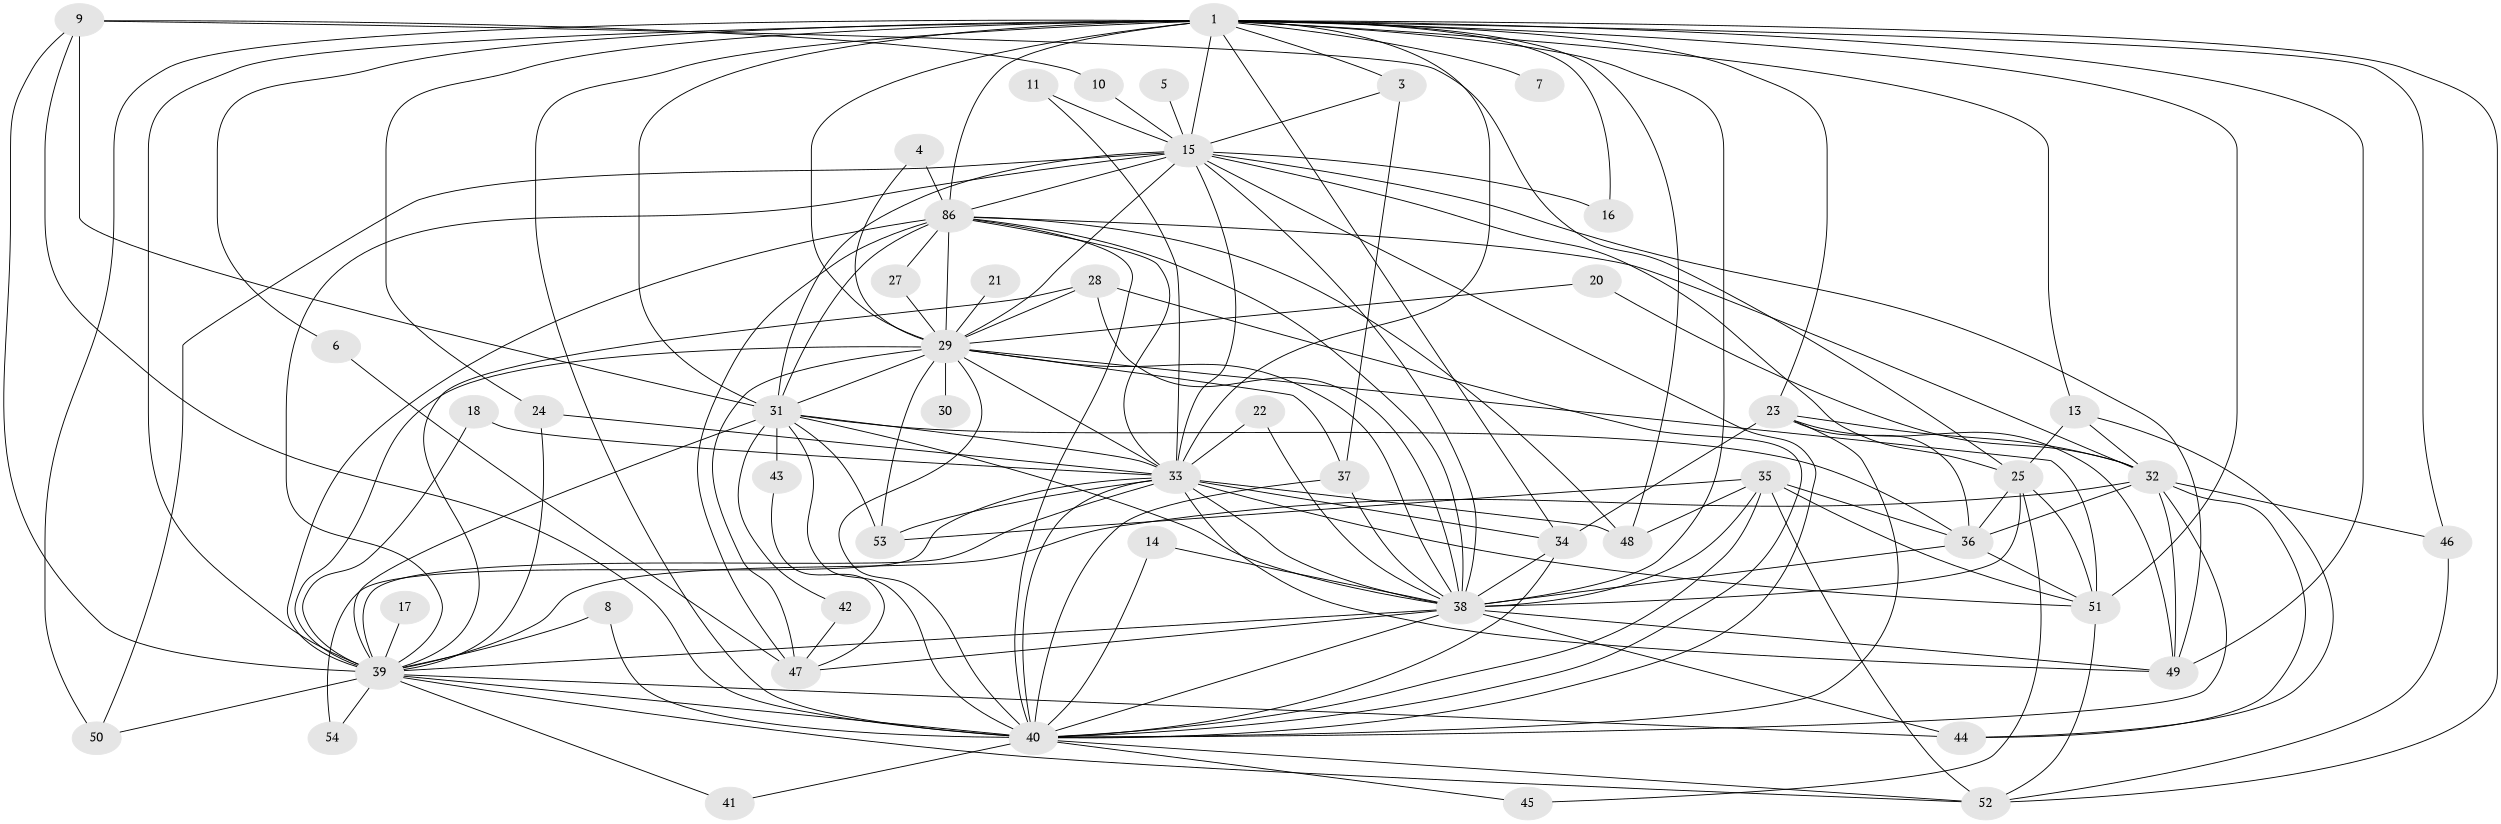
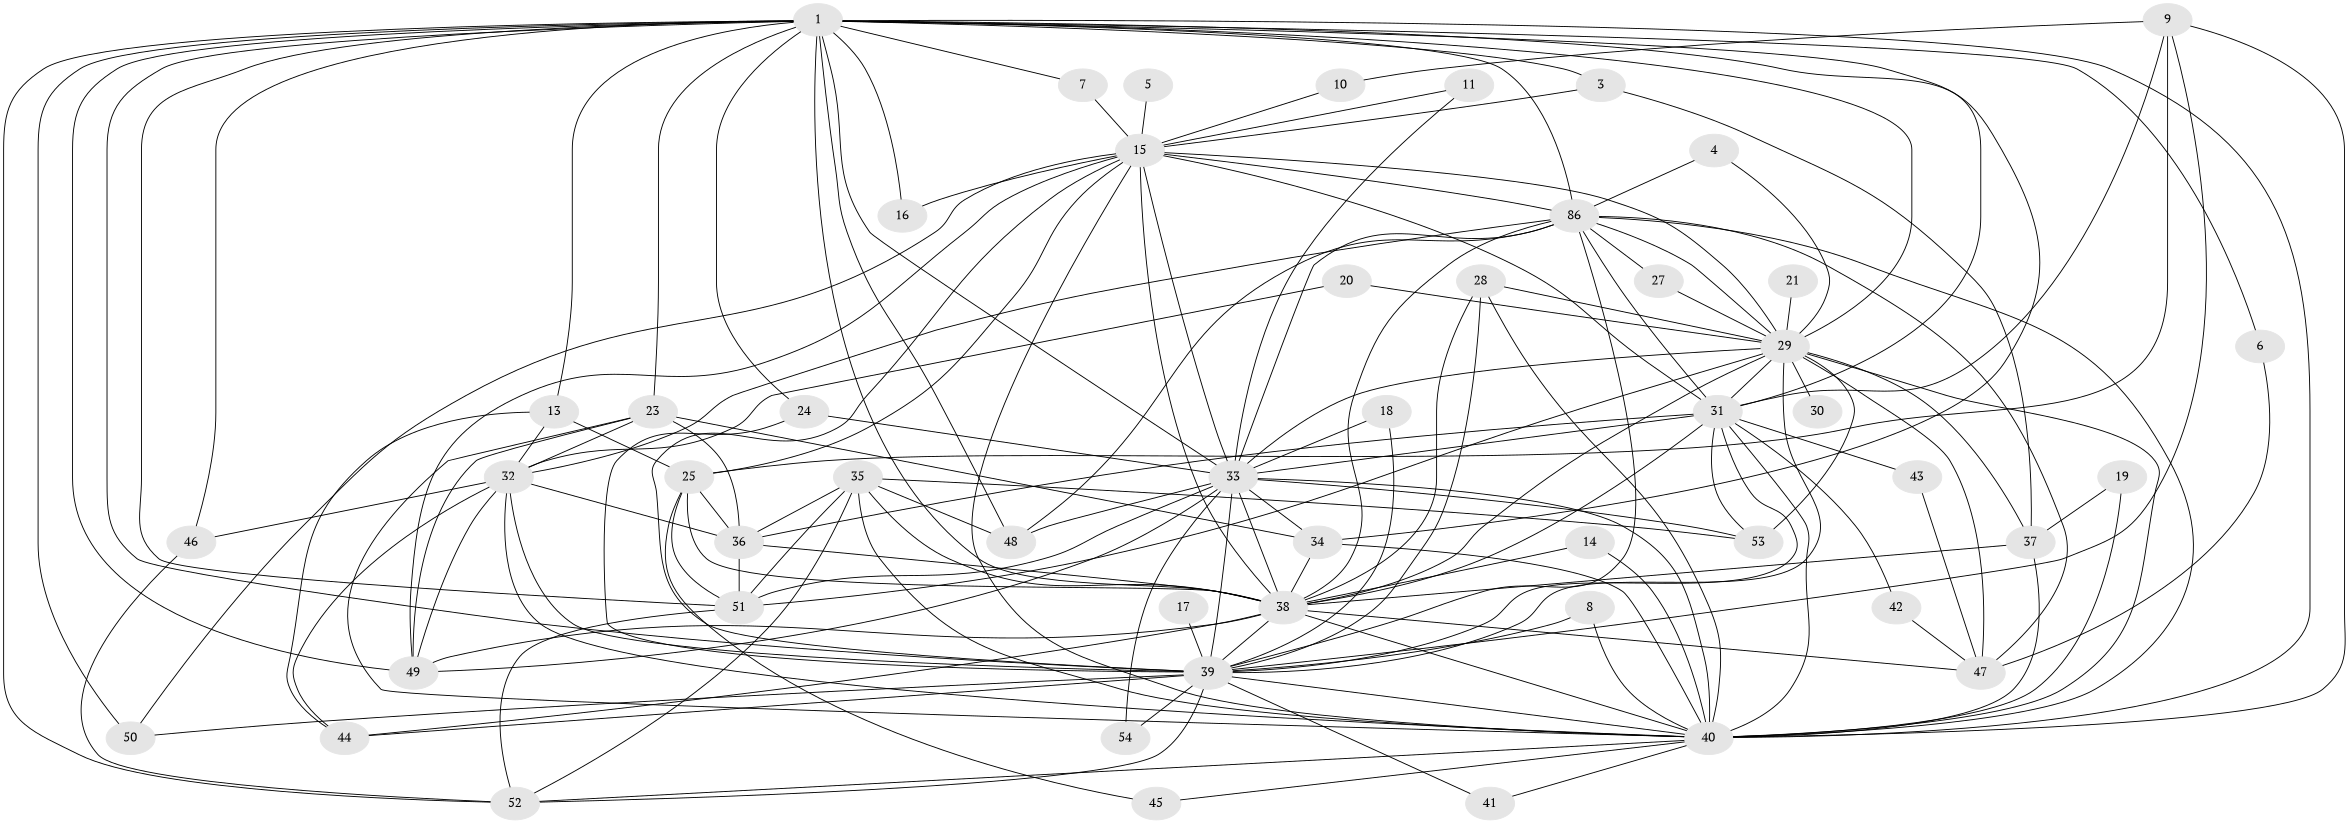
(1201, 85) -> (1112, 118)
(1260, 412) -> none
none -> (2122, 477)
